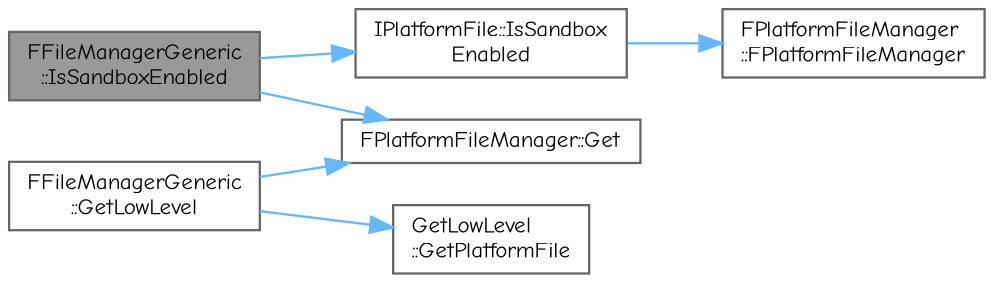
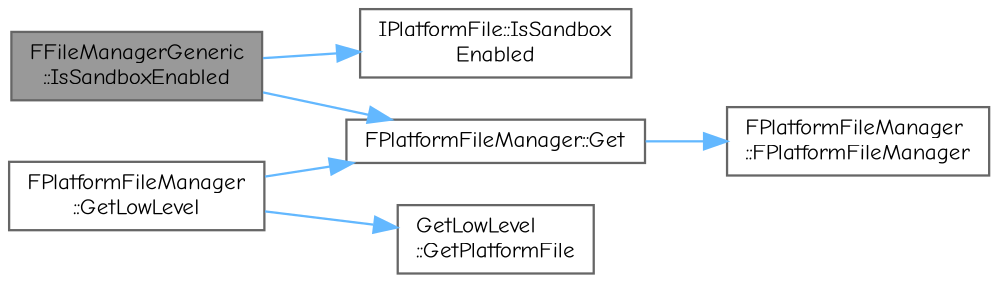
(663, 43) -> (675, 141)
(134, 196) -> (137, 196)
